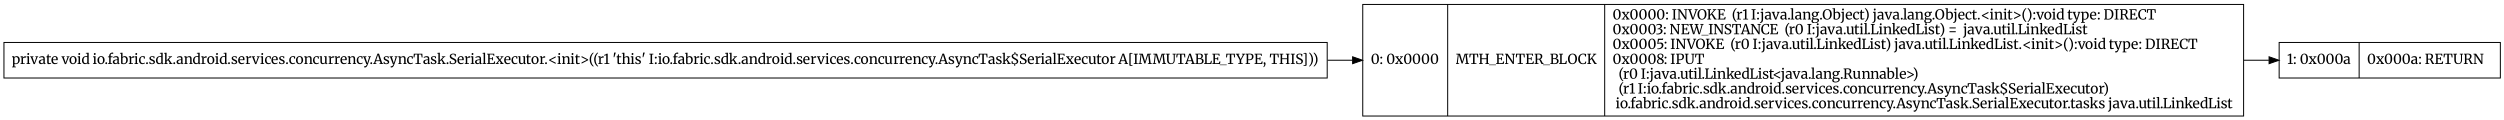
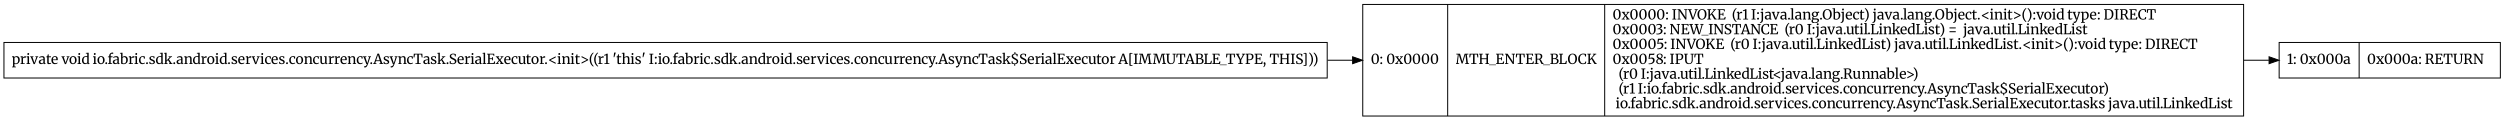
(1662, 60) -> (1661, 60)
